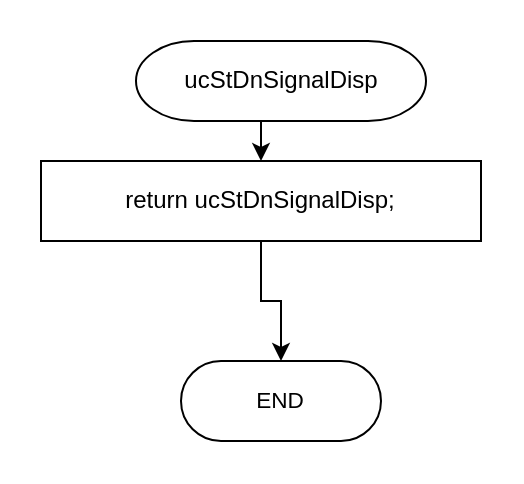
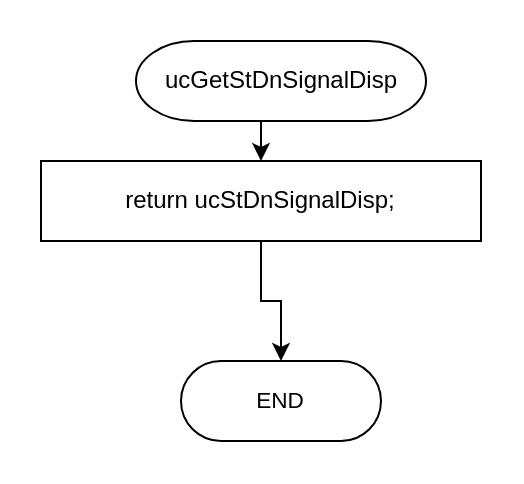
(282, 81) -> (282, 81)
